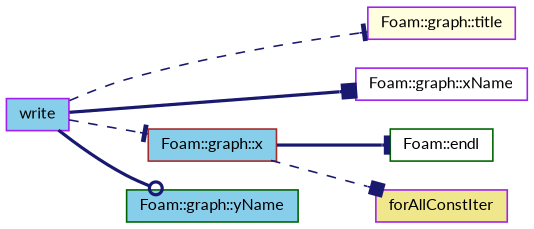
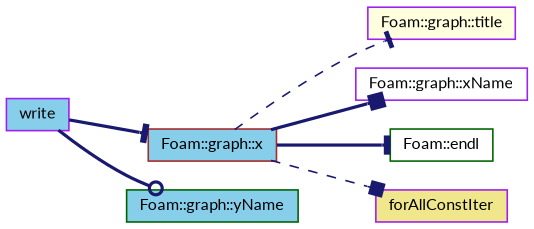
(212, 58) -> (307, 81)
(204, 102) -> (319, 117)
(104, 126) -> (104, 126)
